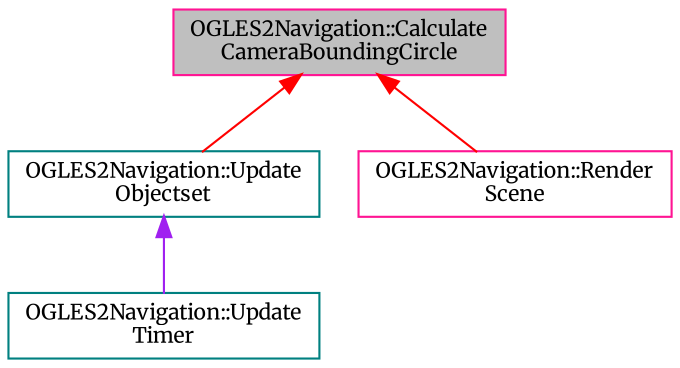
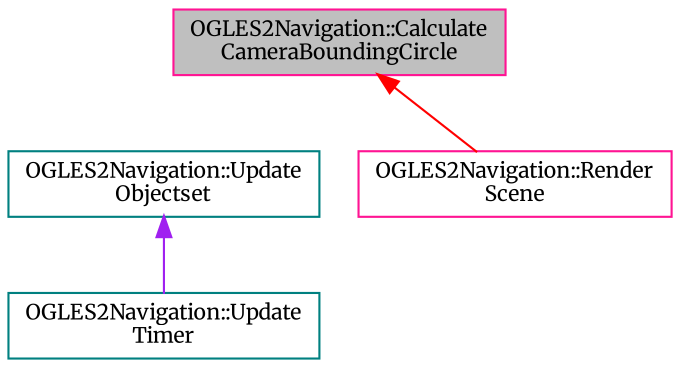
(243, 120) -> none
